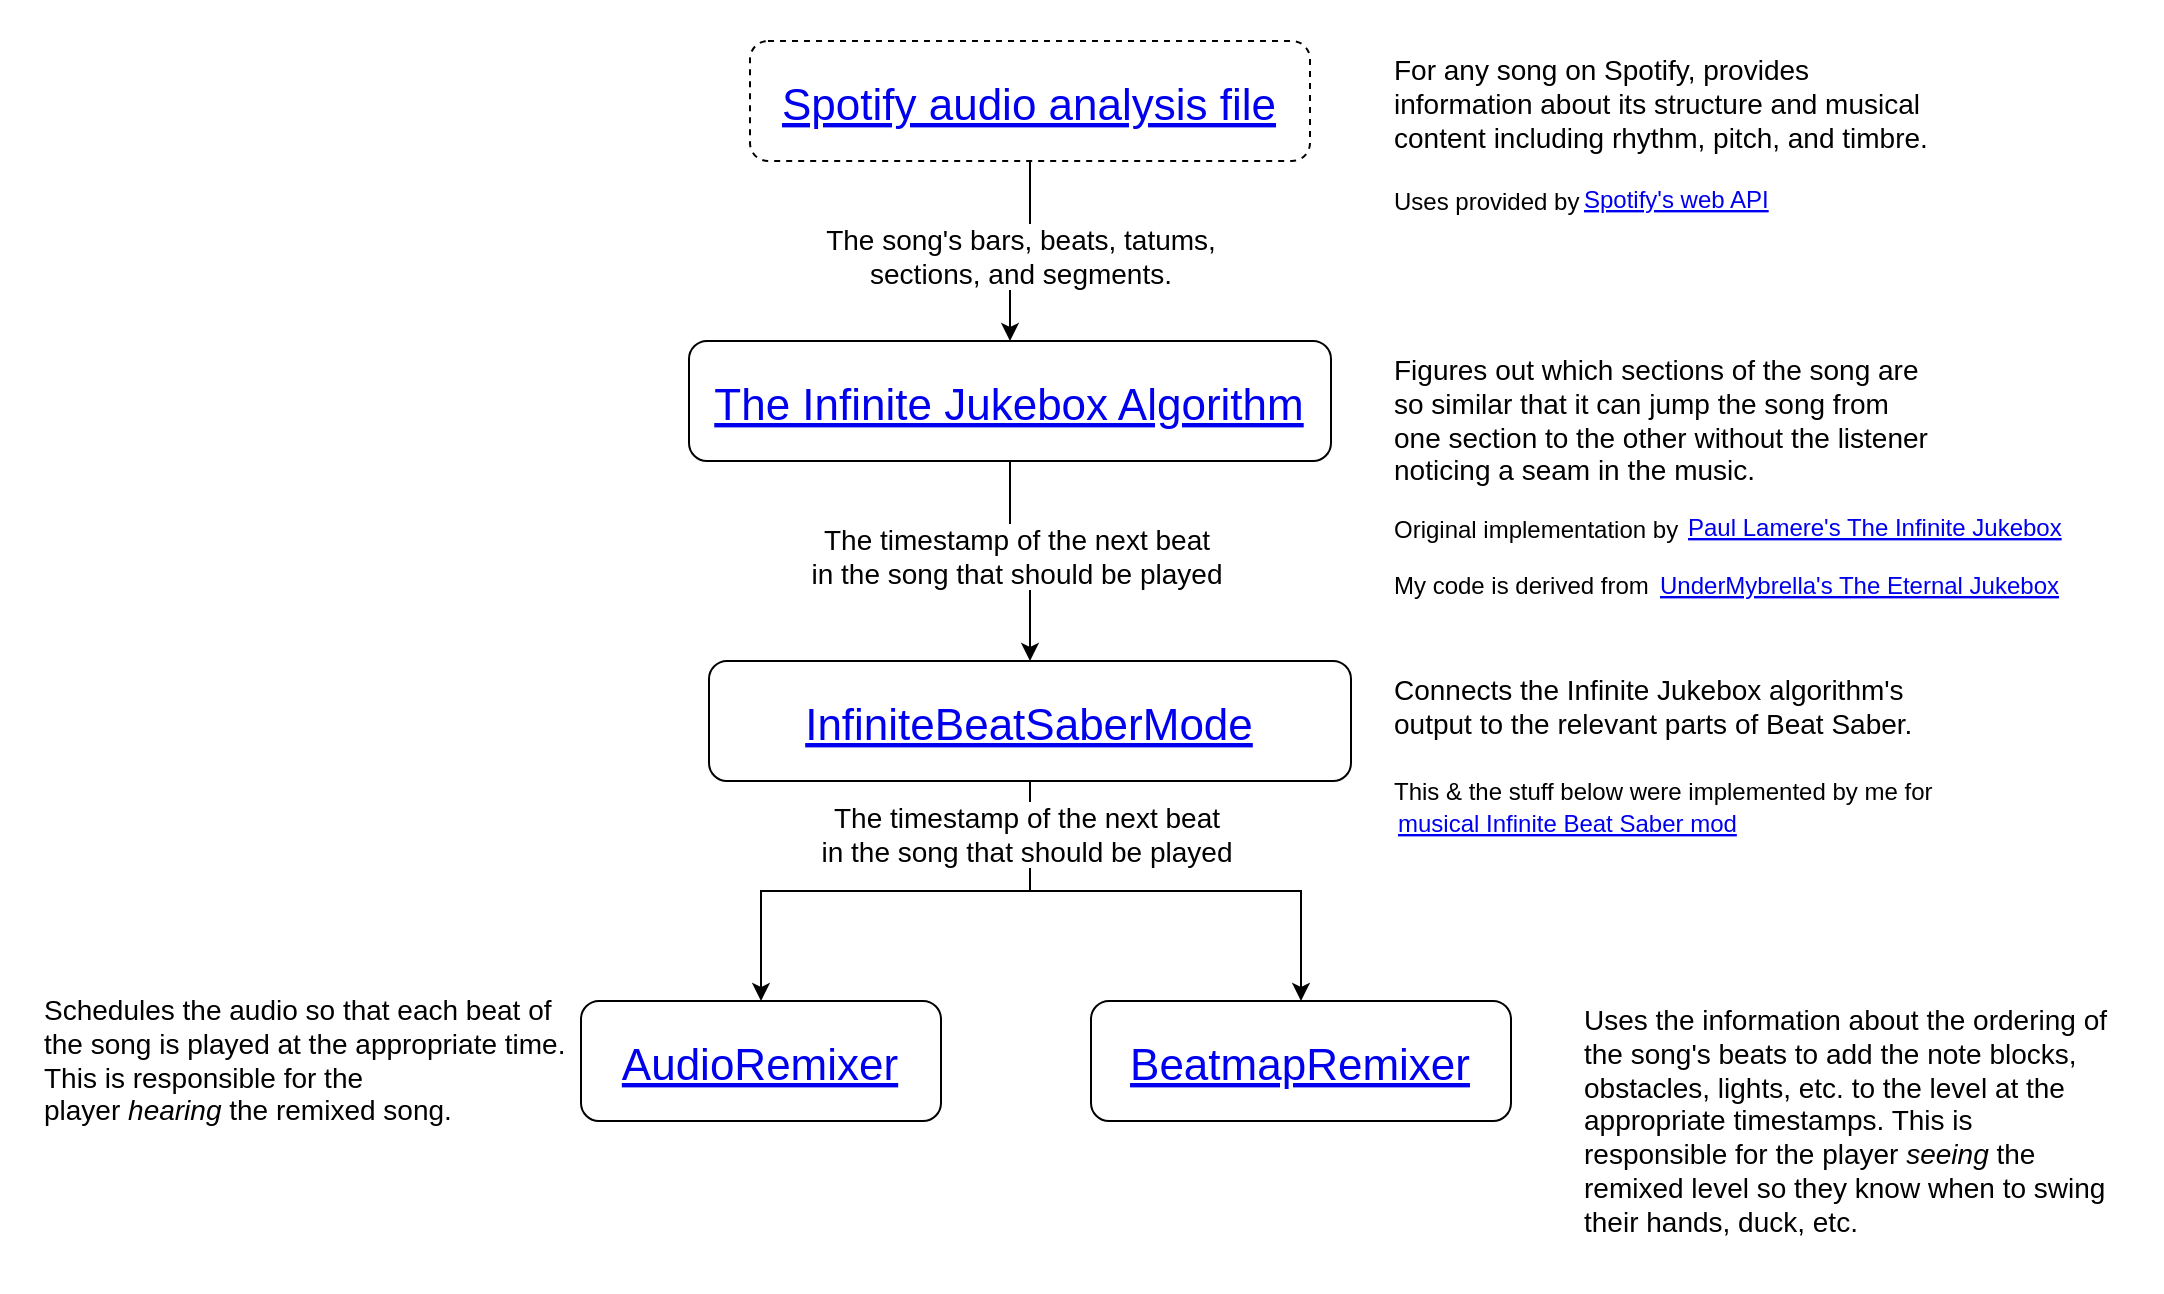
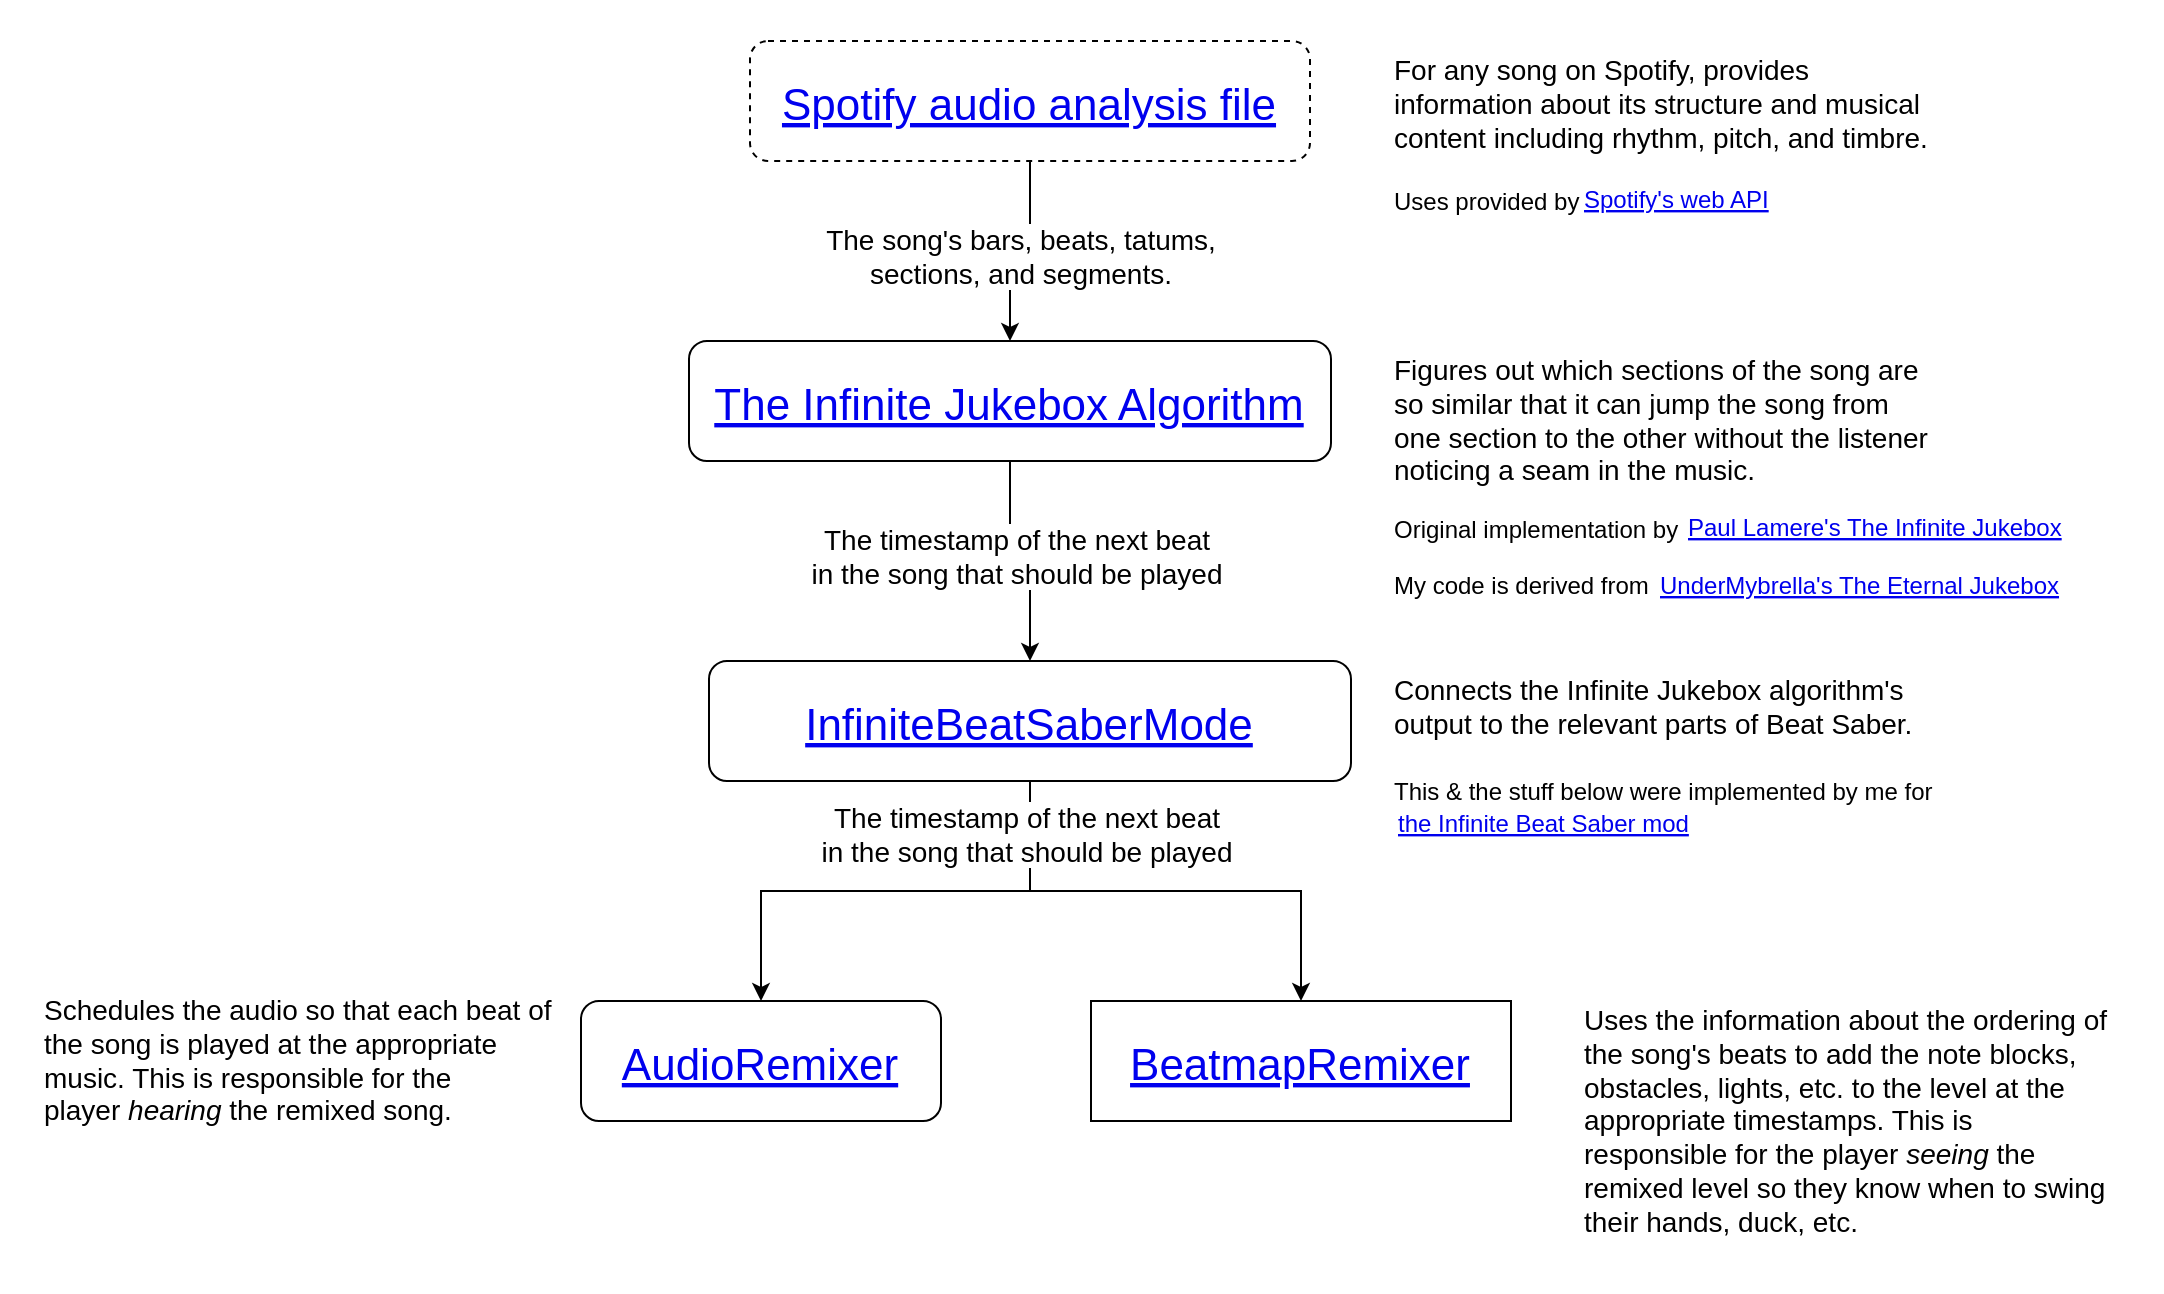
(1581, 824) -> (1561, 824)
(1301, 1061) -> (1301, 1061)
(313, 1062) -> (313, 1062)
